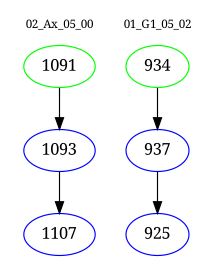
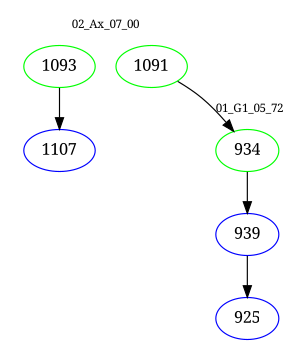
(60, 25) -> (106, 25)
(158, 25) -> (250, 109)
(60, 103) -> (214, 109)
(60, 150) -> (60, 66)
(158, 150) -> (247, 235)
